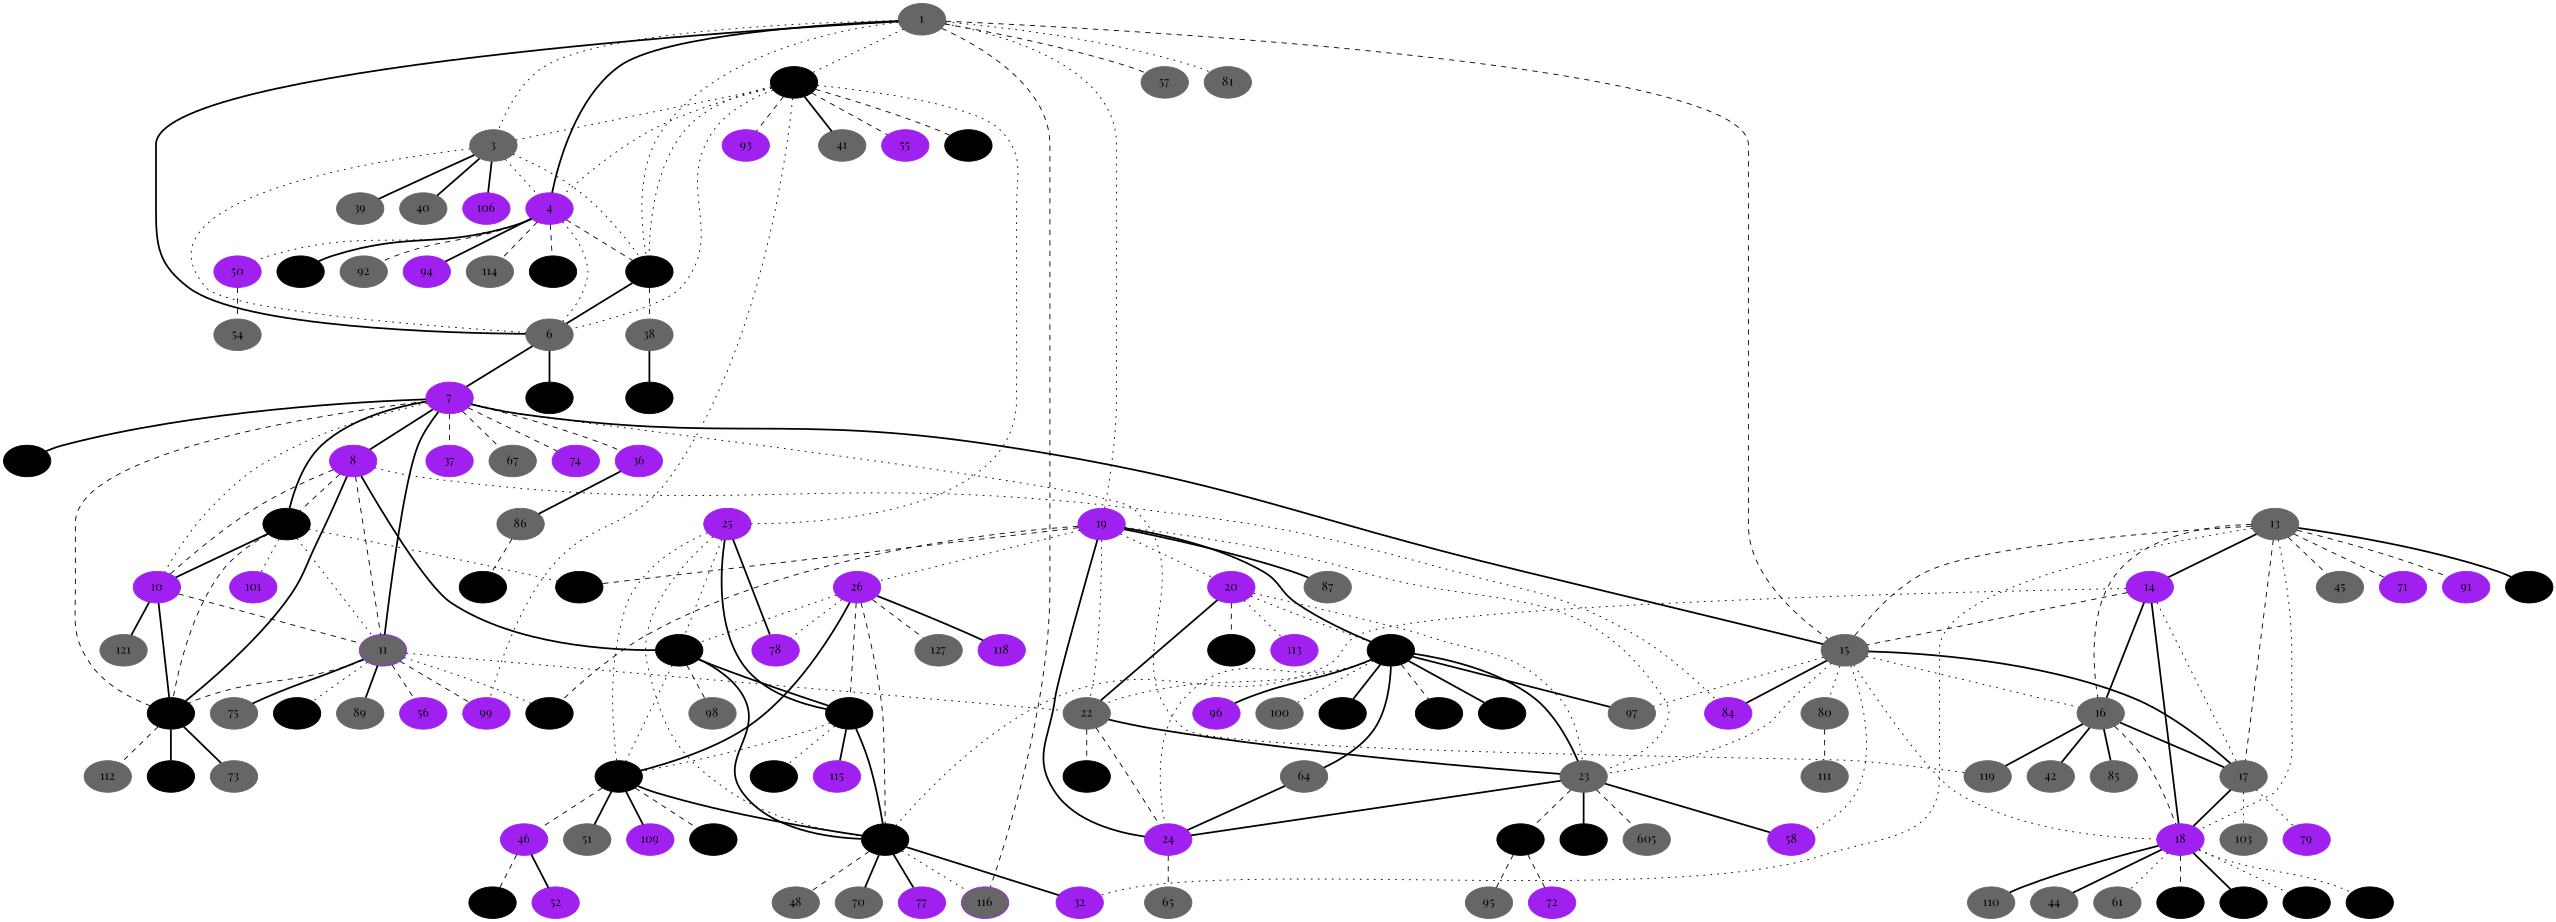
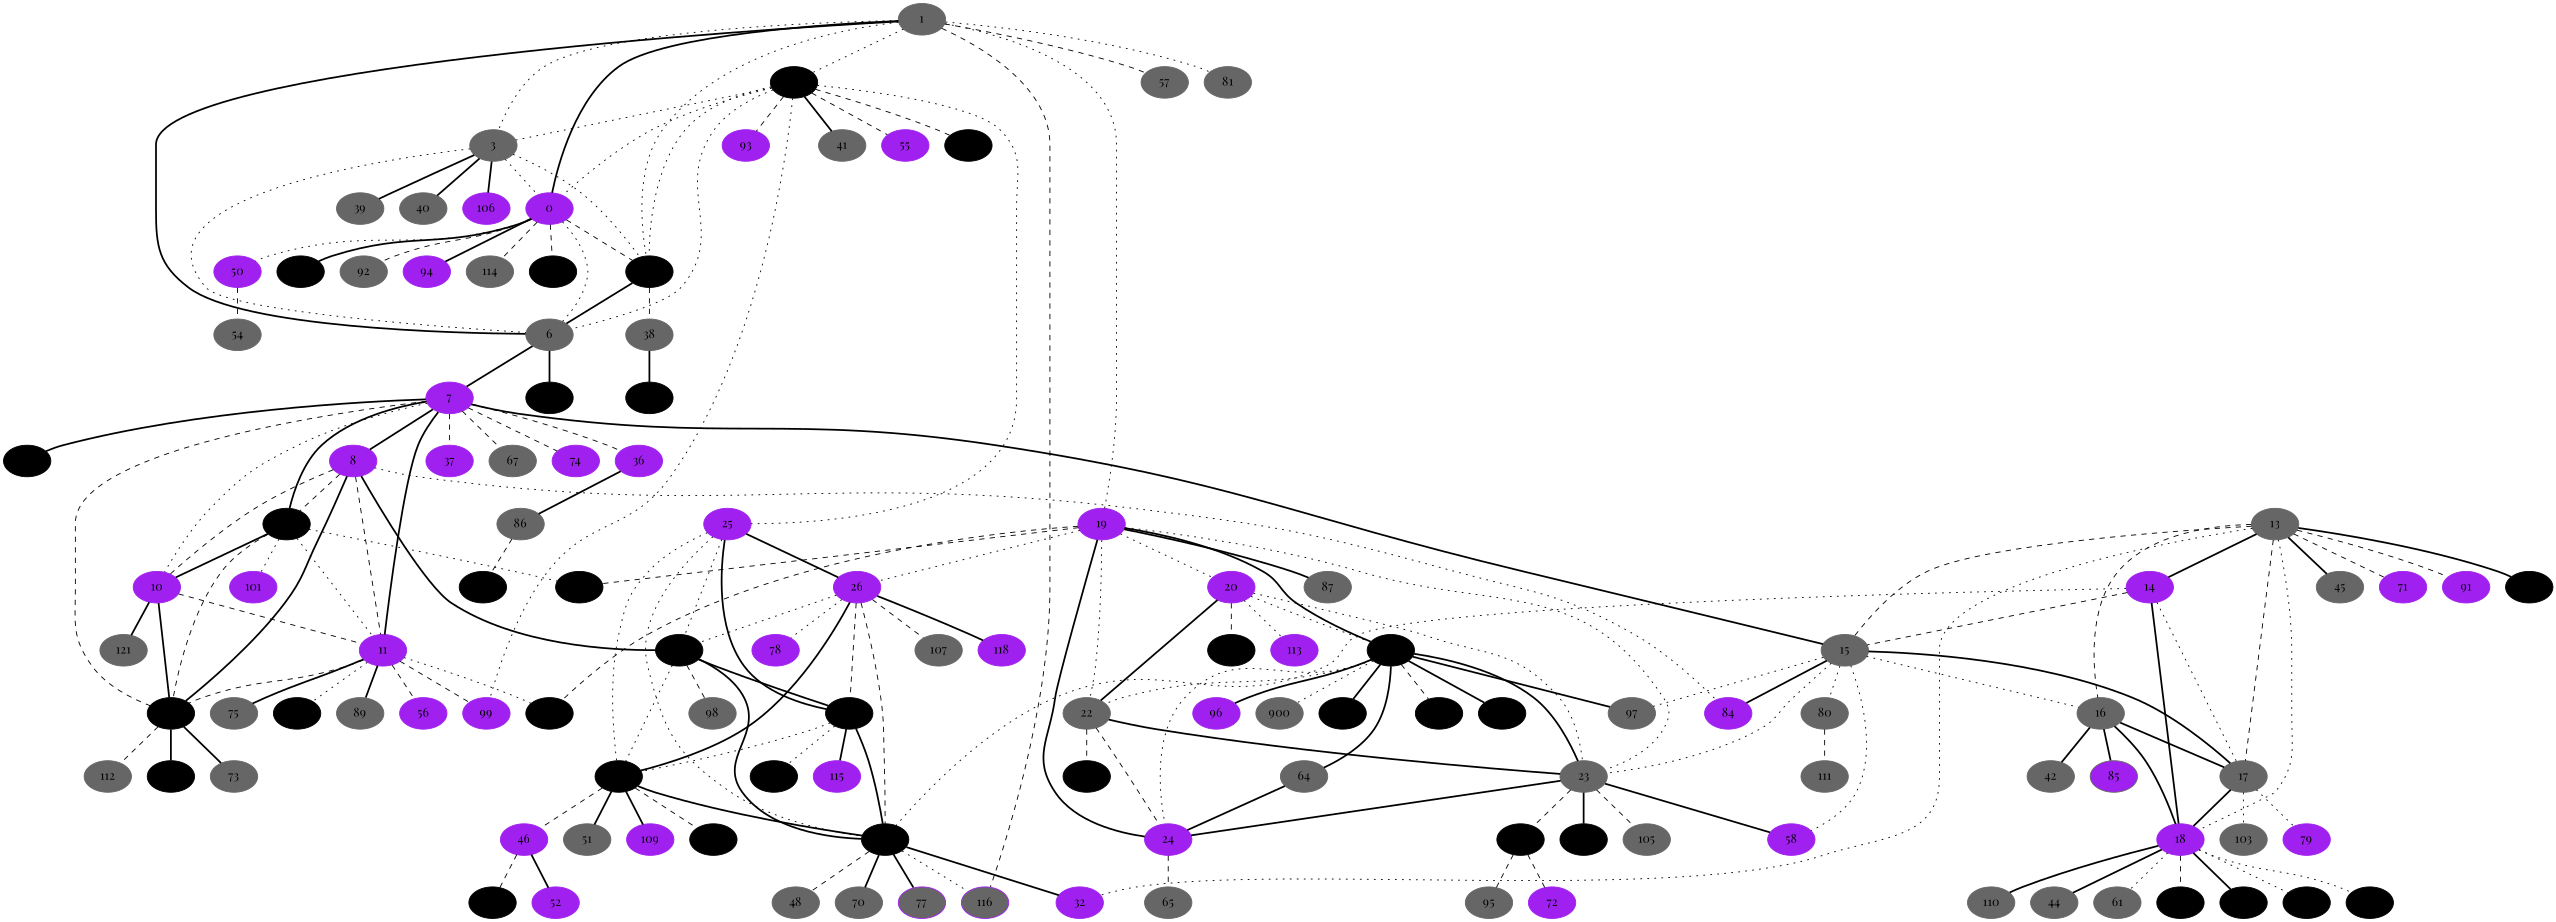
(1615, 86) -> none
(549, 209) -> (549, 209)
(2308, 556) -> (2308, 556)
(750, 582) -> (792, 556)
(383, 650) -> (383, 650)
(939, 650) -> (939, 650)
(2125, 650) -> none
(718, 680) -> none
(1280, 713) -> (1280, 713)
(2152, 771) -> (2152, 771)
(1988, 776) -> none
(2114, 776) -> (2114, 776)
(1976, 803) -> none
(1647, 840) -> (1647, 840)
(922, 903) -> (922, 903)
